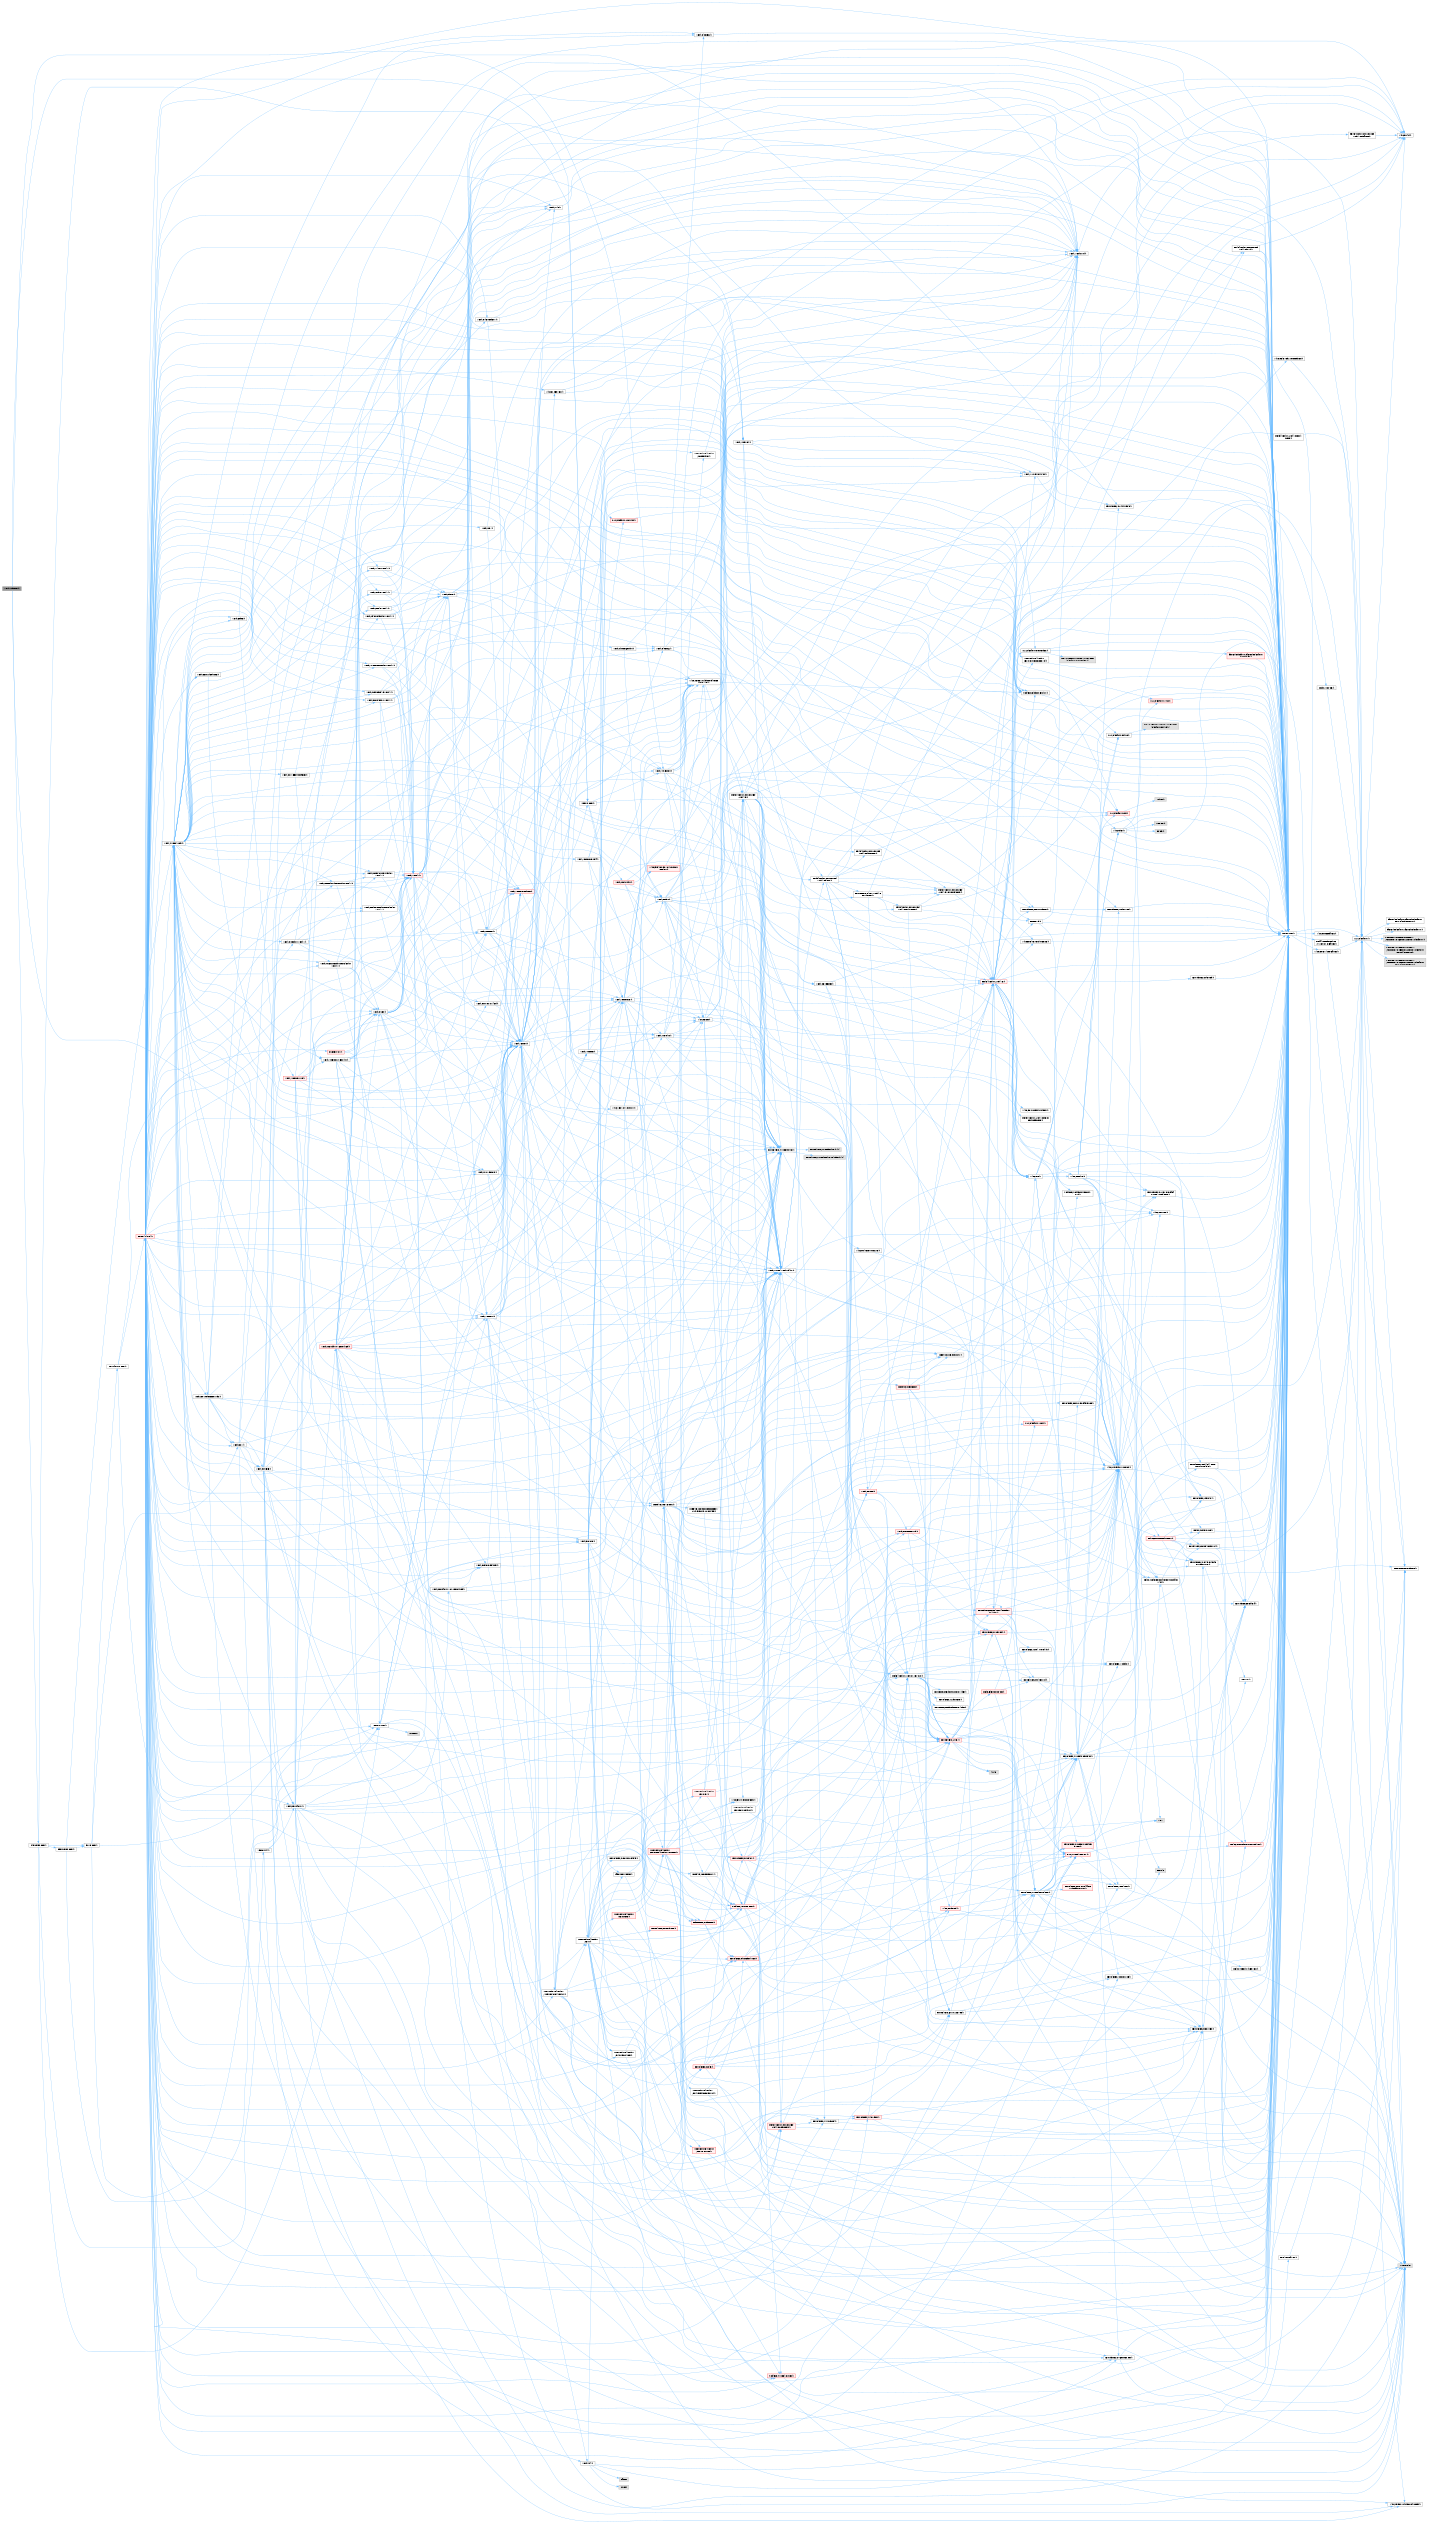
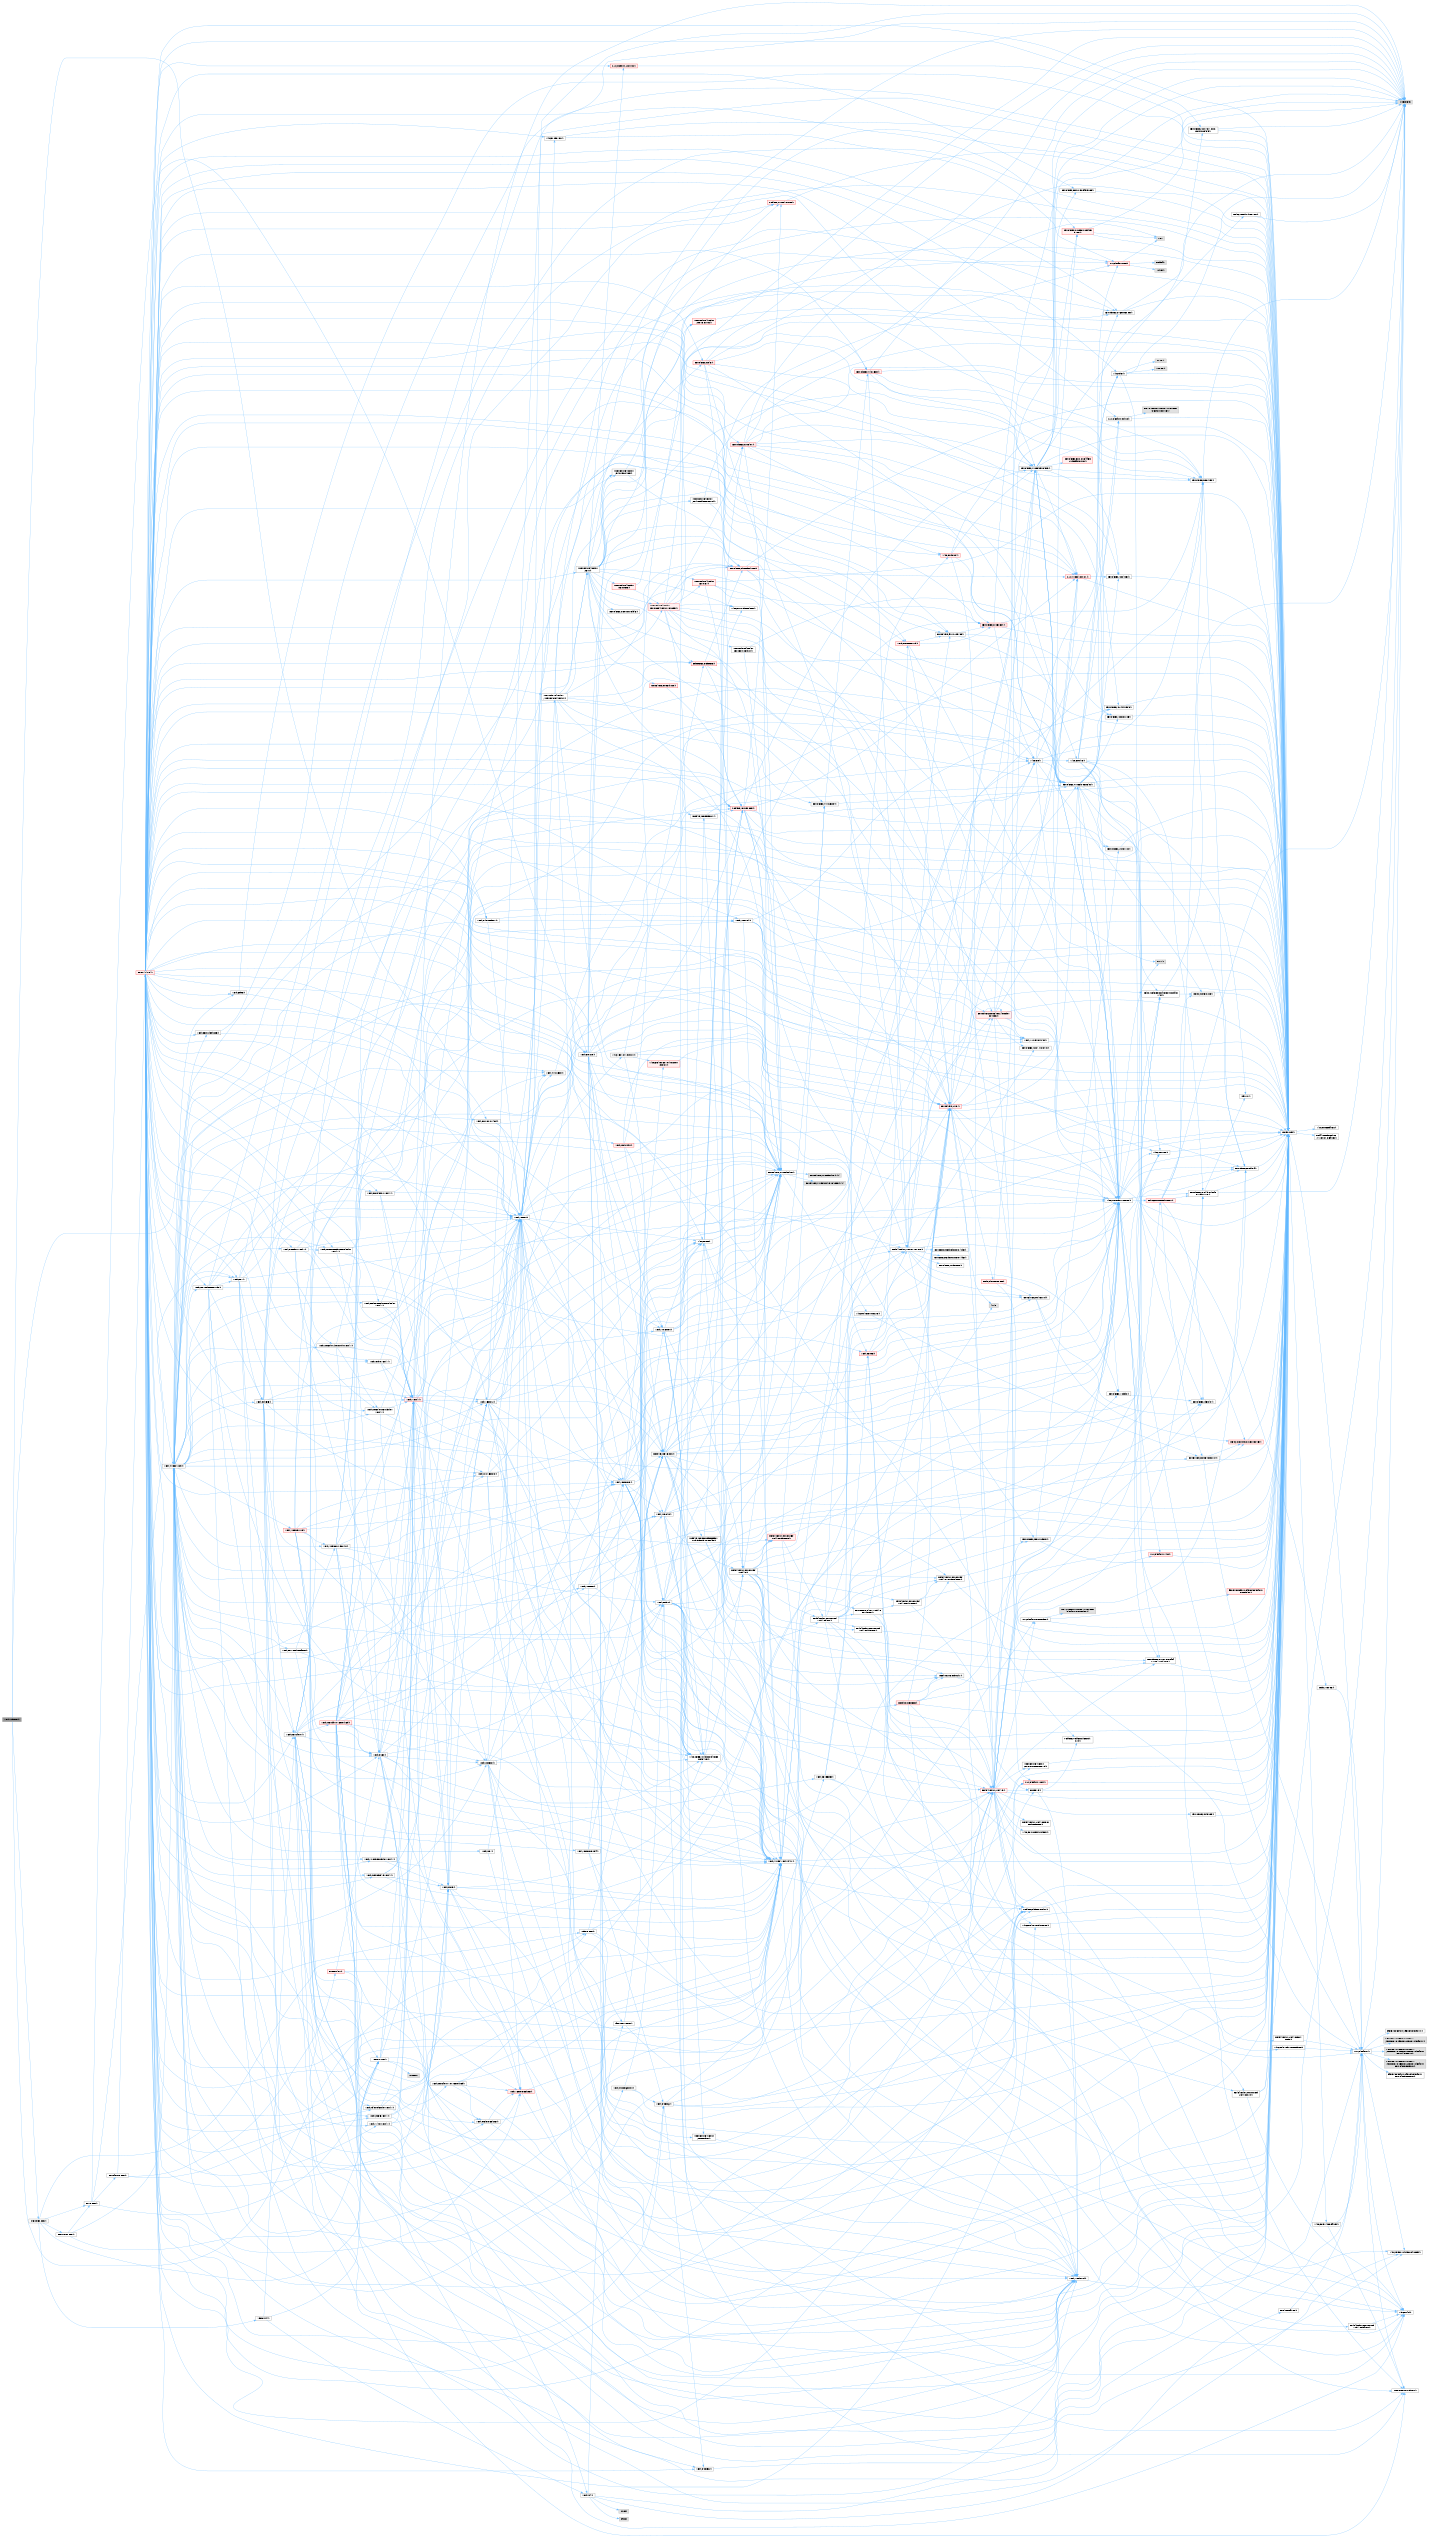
(555, 208) -> (555, 1073)
none -> (1161, 263)
